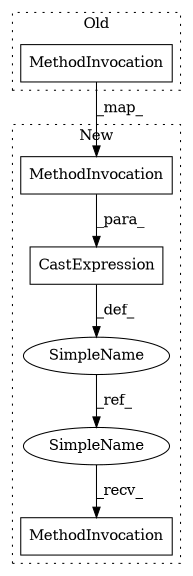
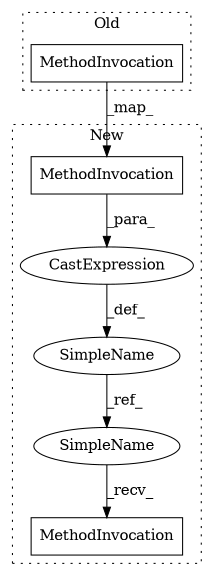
(96, 266) -> (107, 266)
